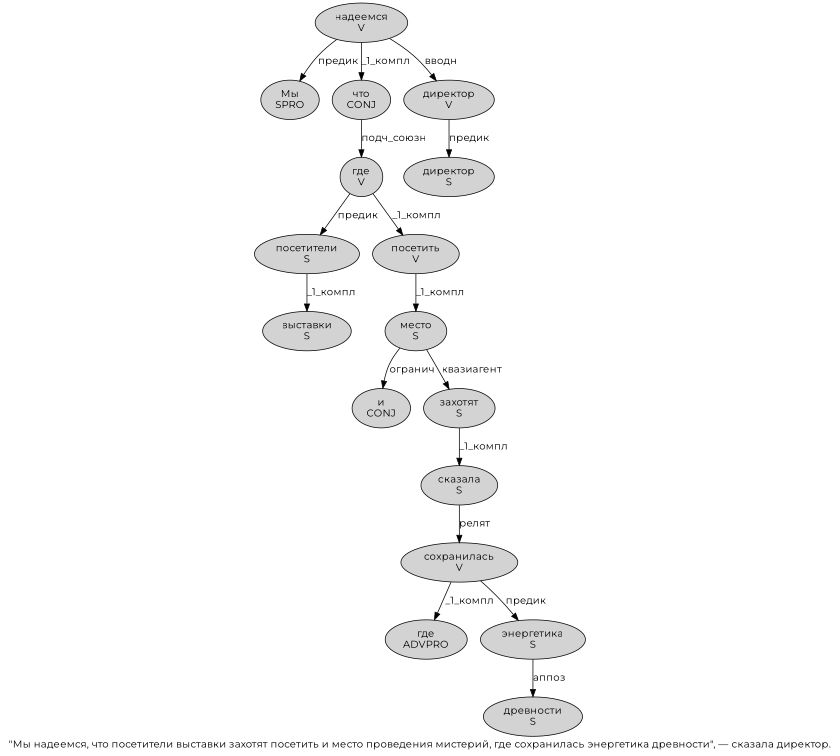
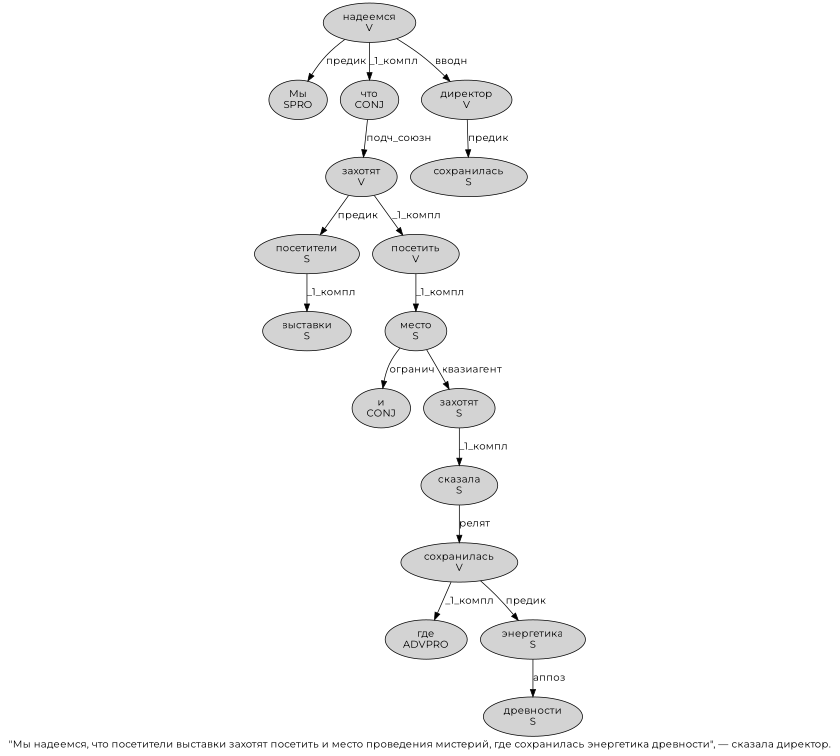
(361, 177) -> (361, 177)
(449, 177) -> (469, 177)
